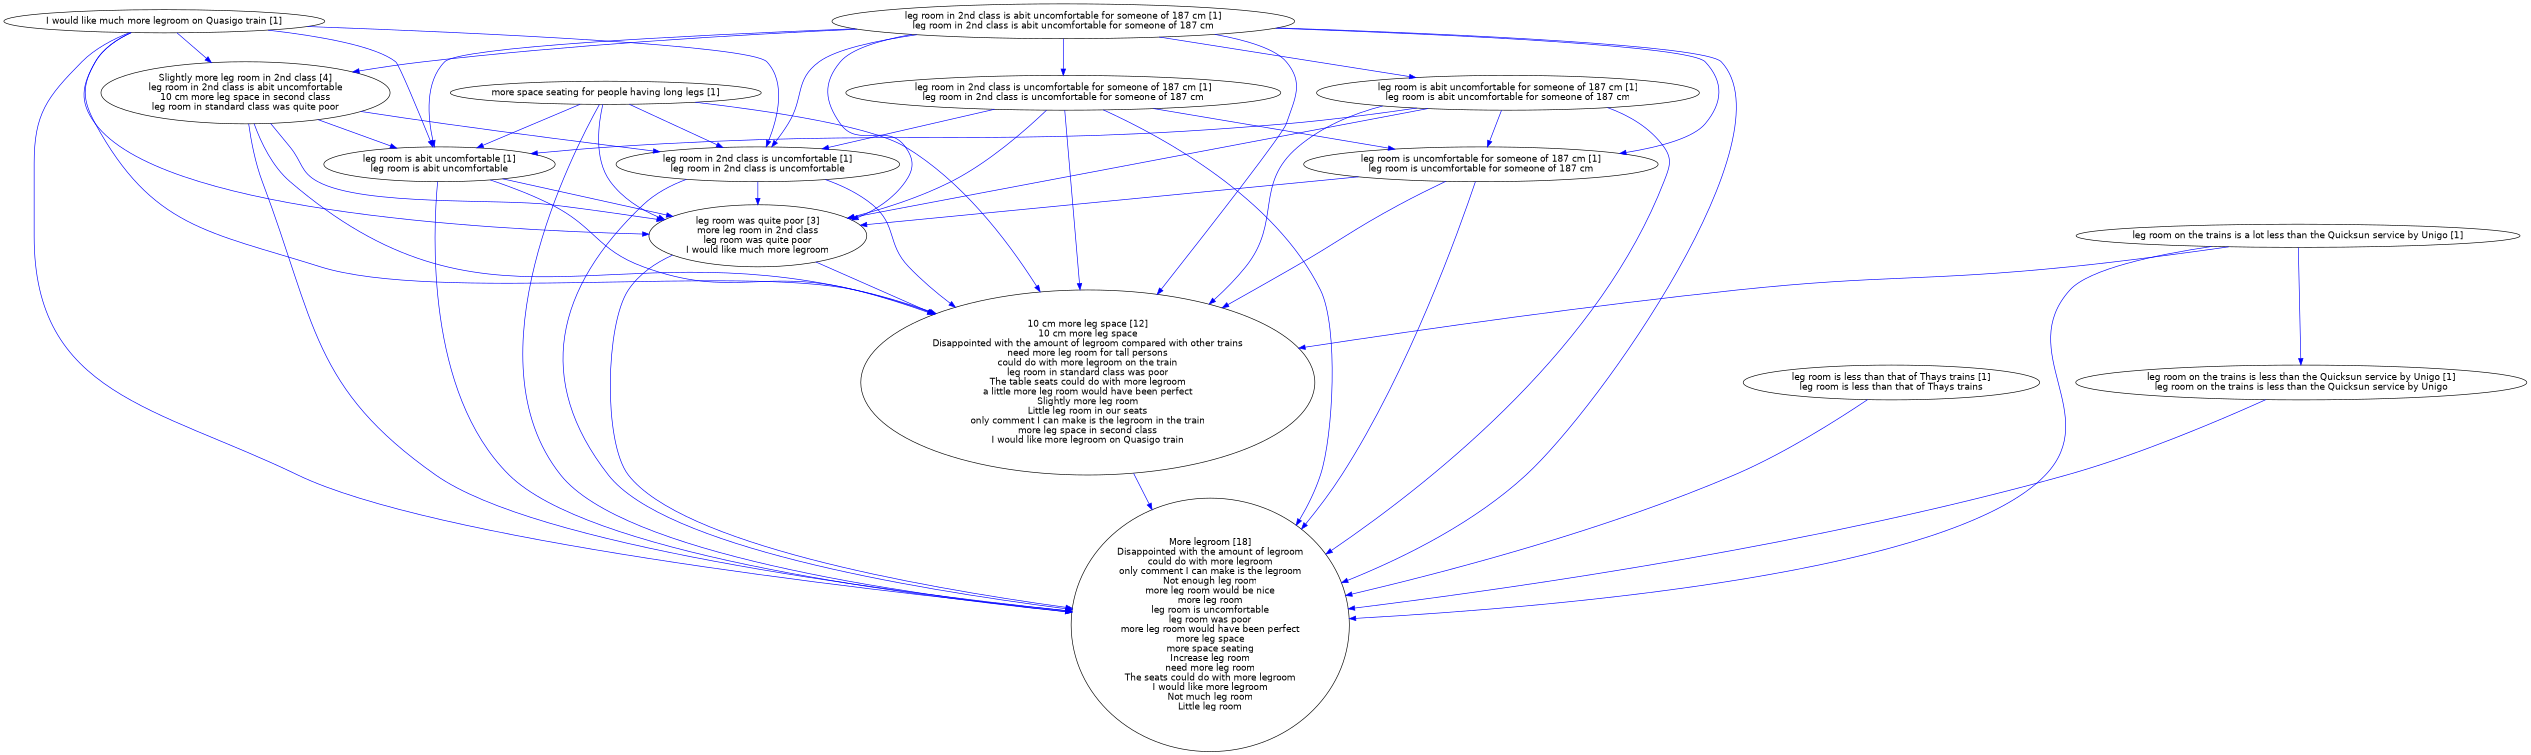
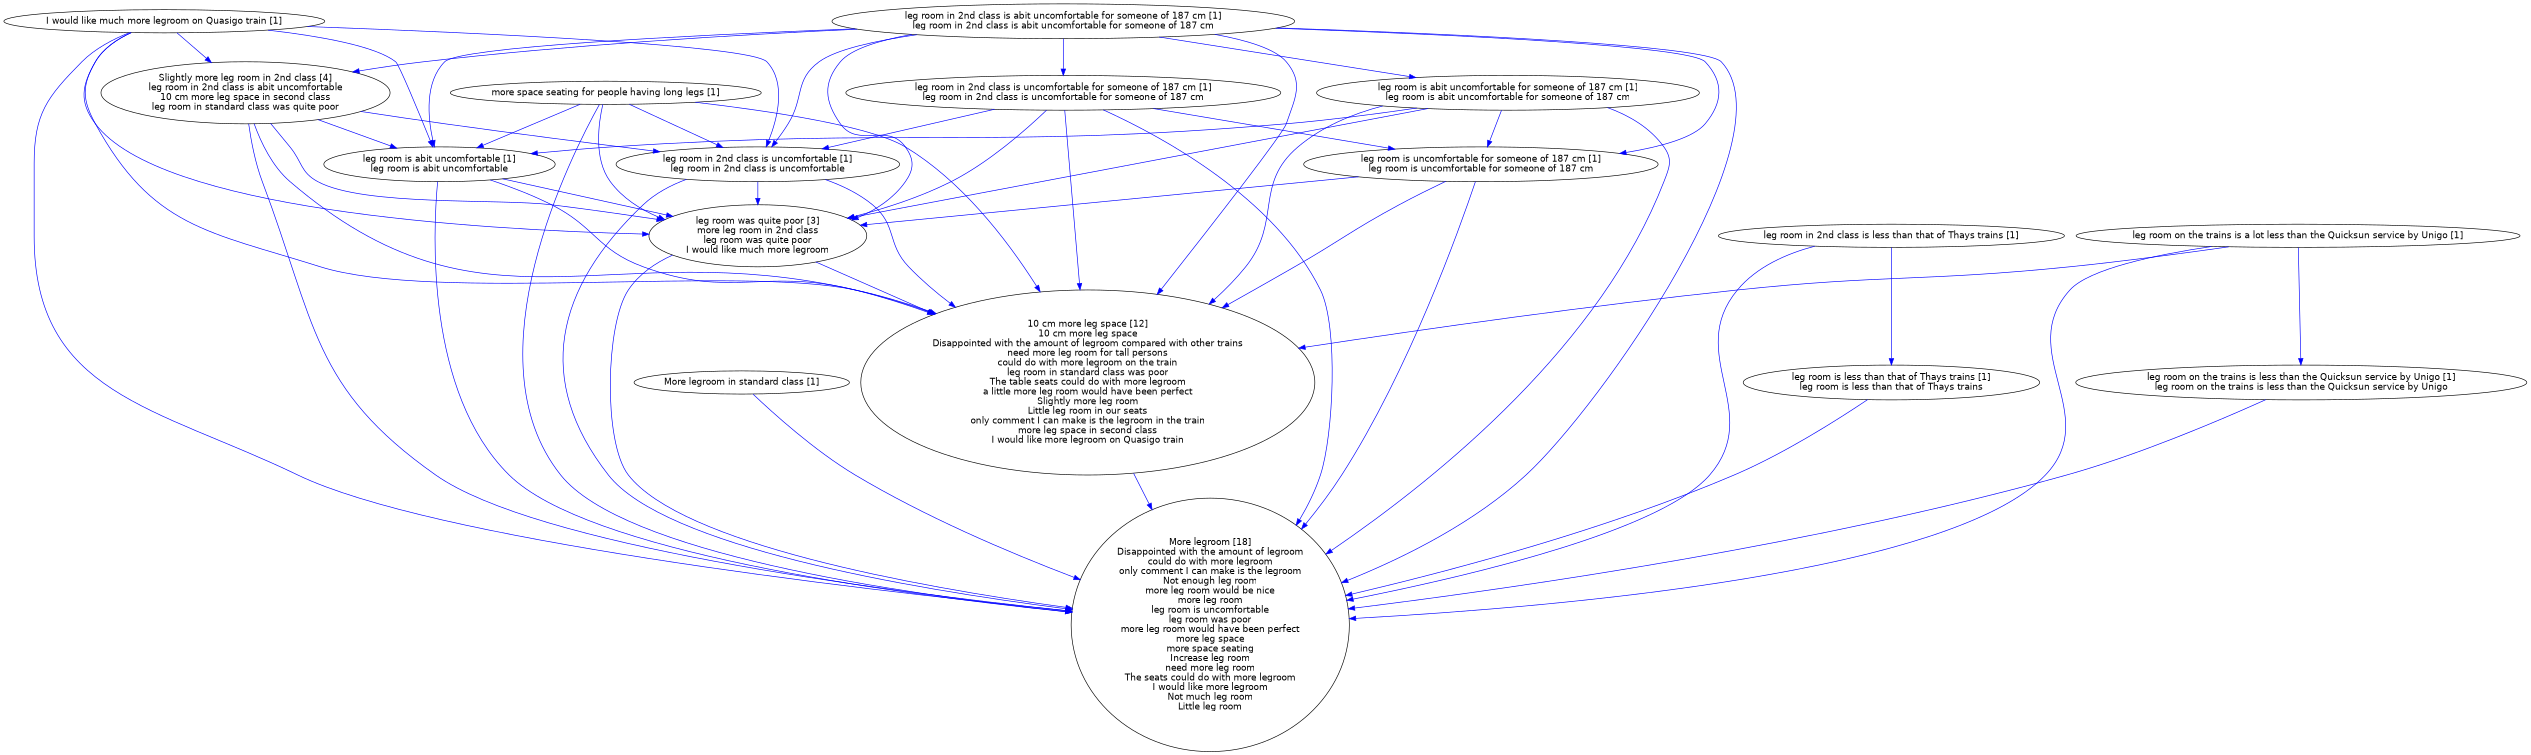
none -> (1891, 236)
none -> (742, 382)
